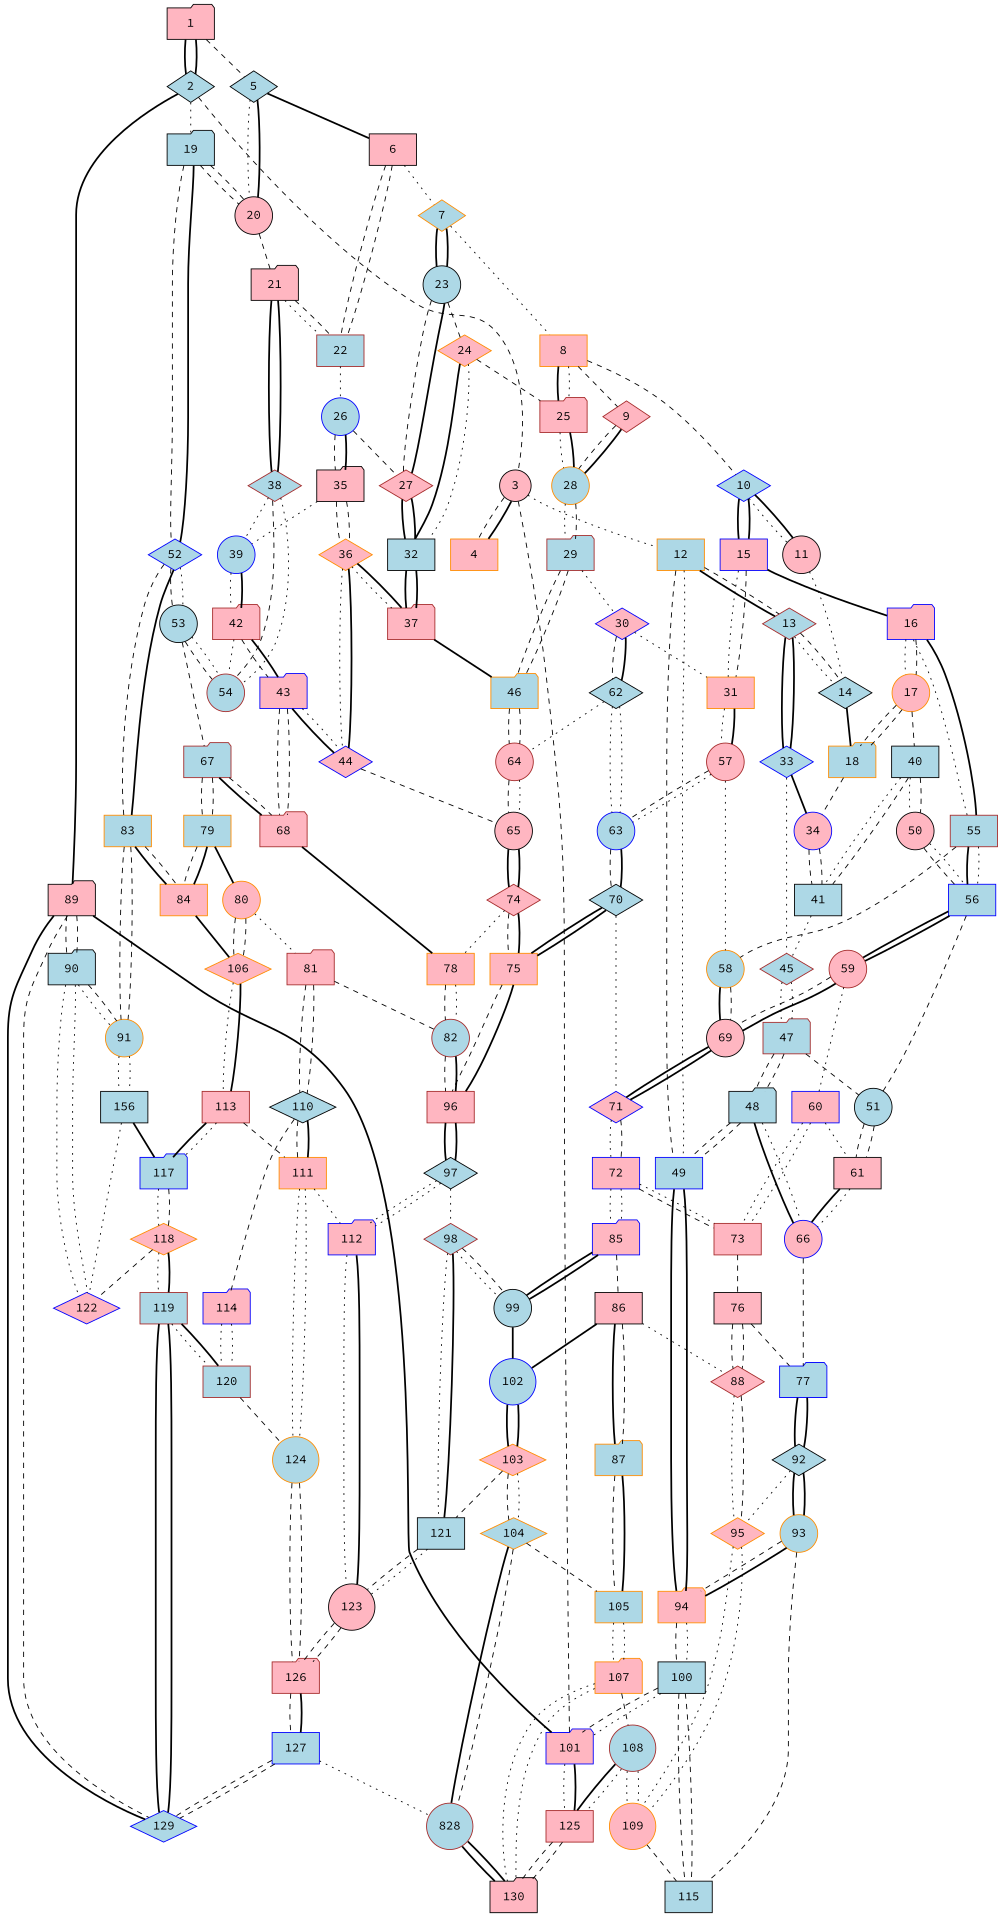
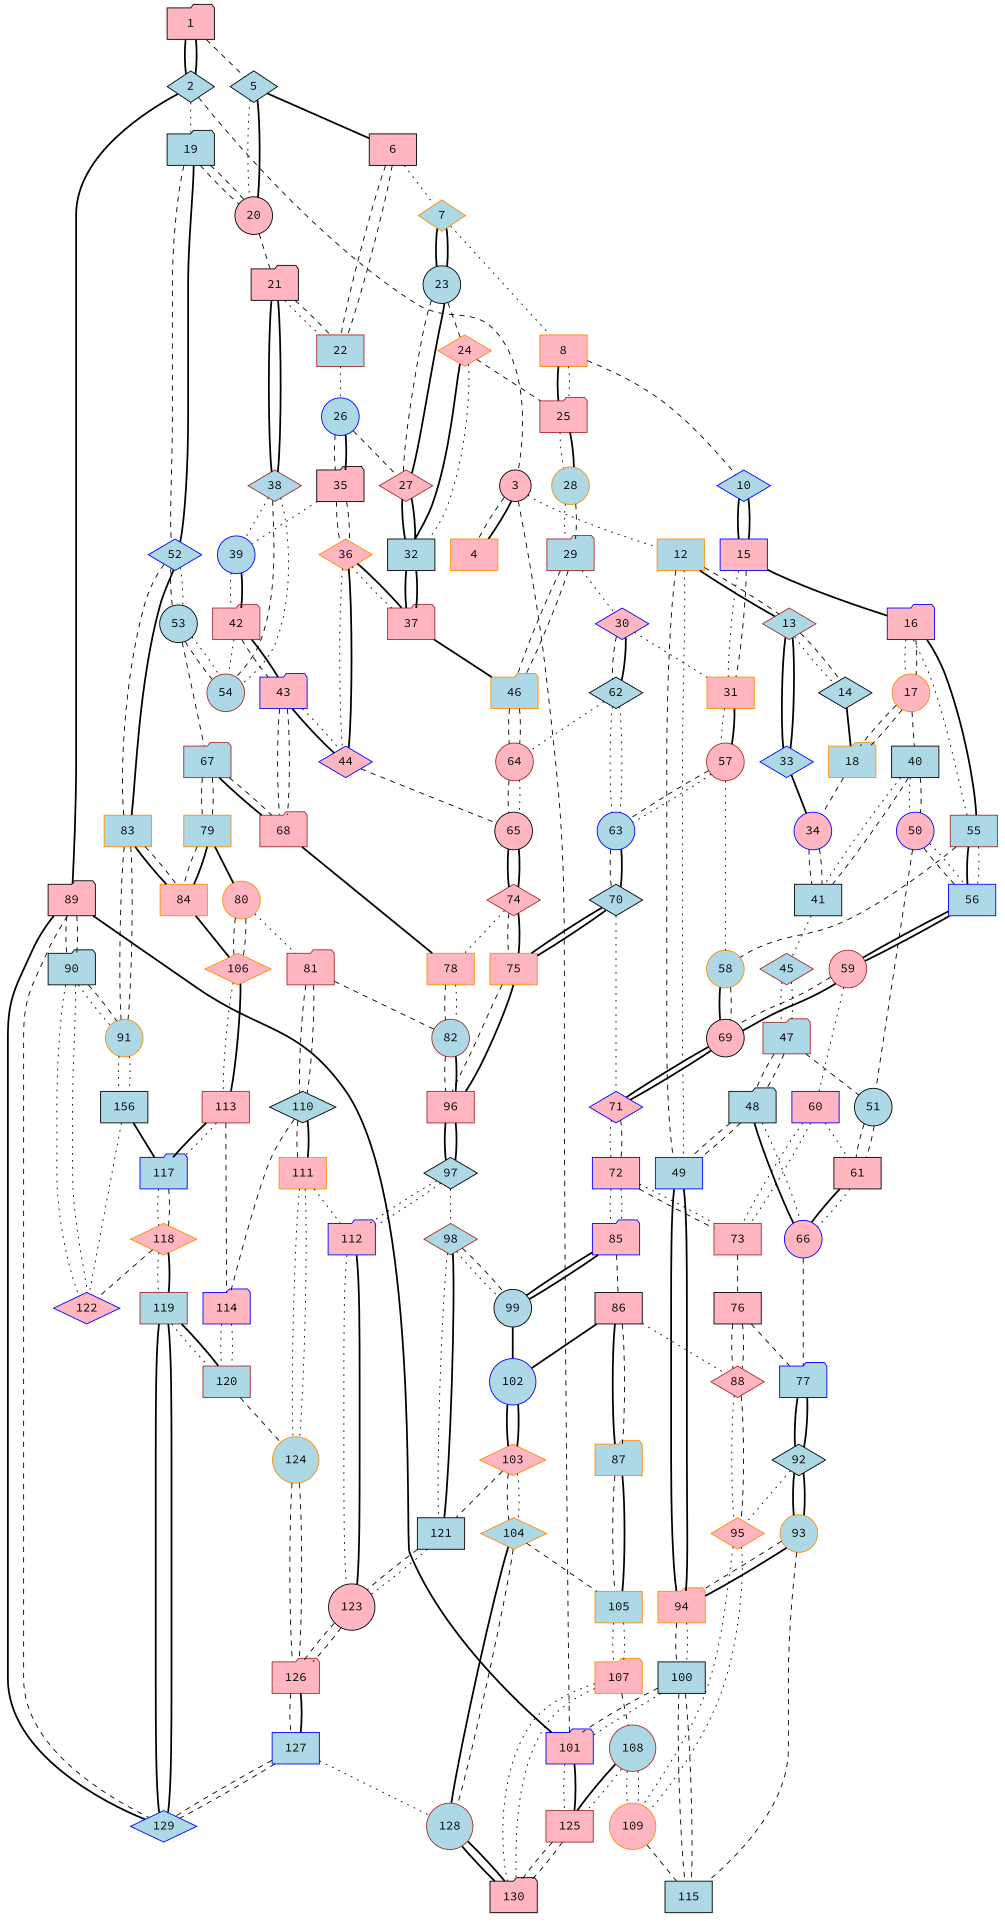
(626, 417) -> none
(802, 555) -> none
(915, 831) -> (915, 831)
(787, 865) -> none
(928, 1005) -> (894, 969)
(264, 1140) -> (226, 1208)
(450, 1826) -> (450, 1826)
